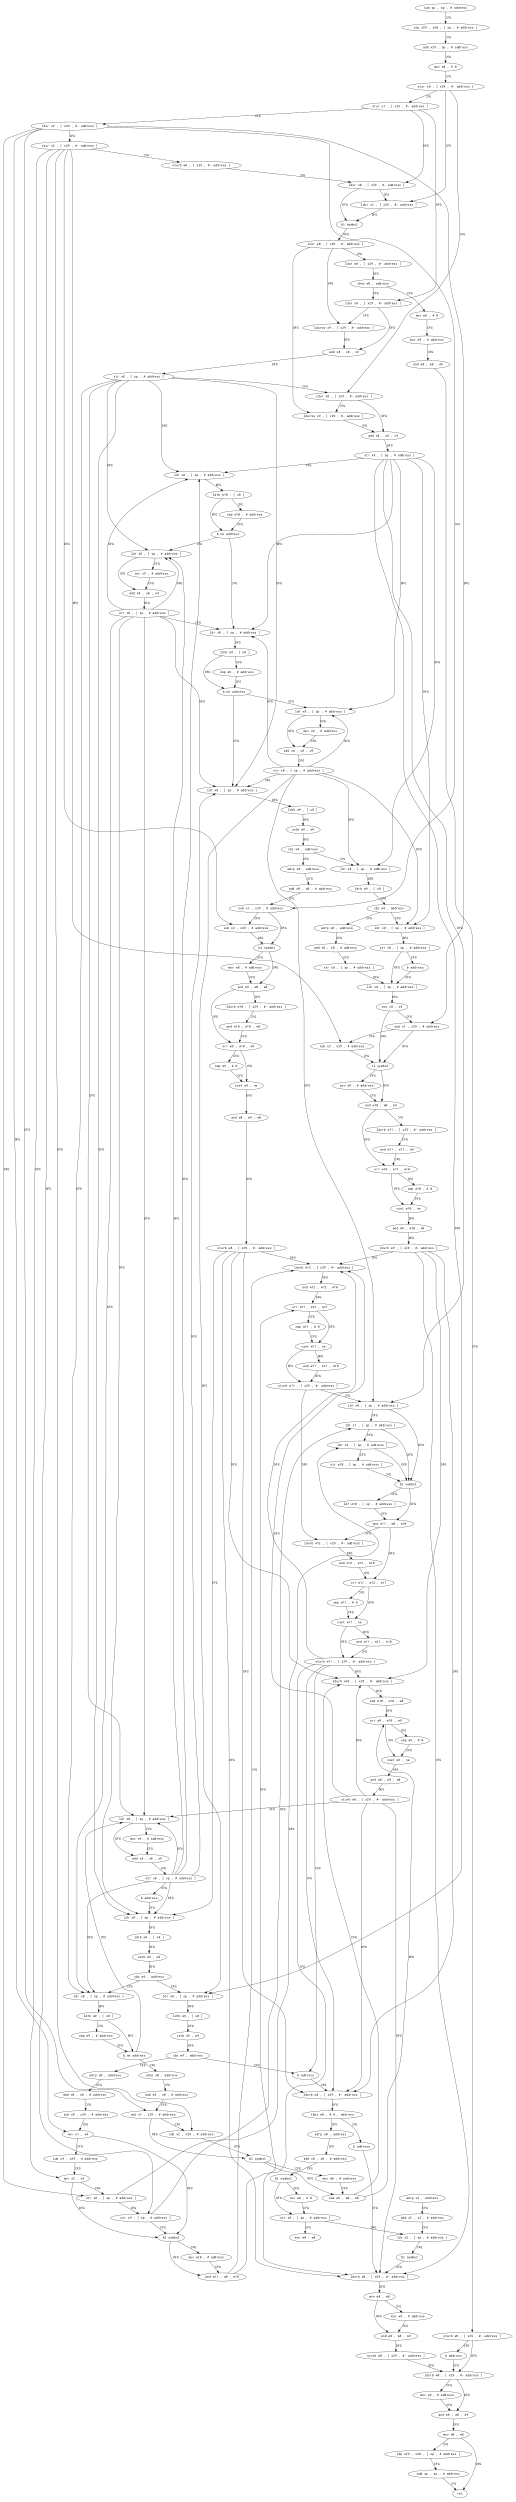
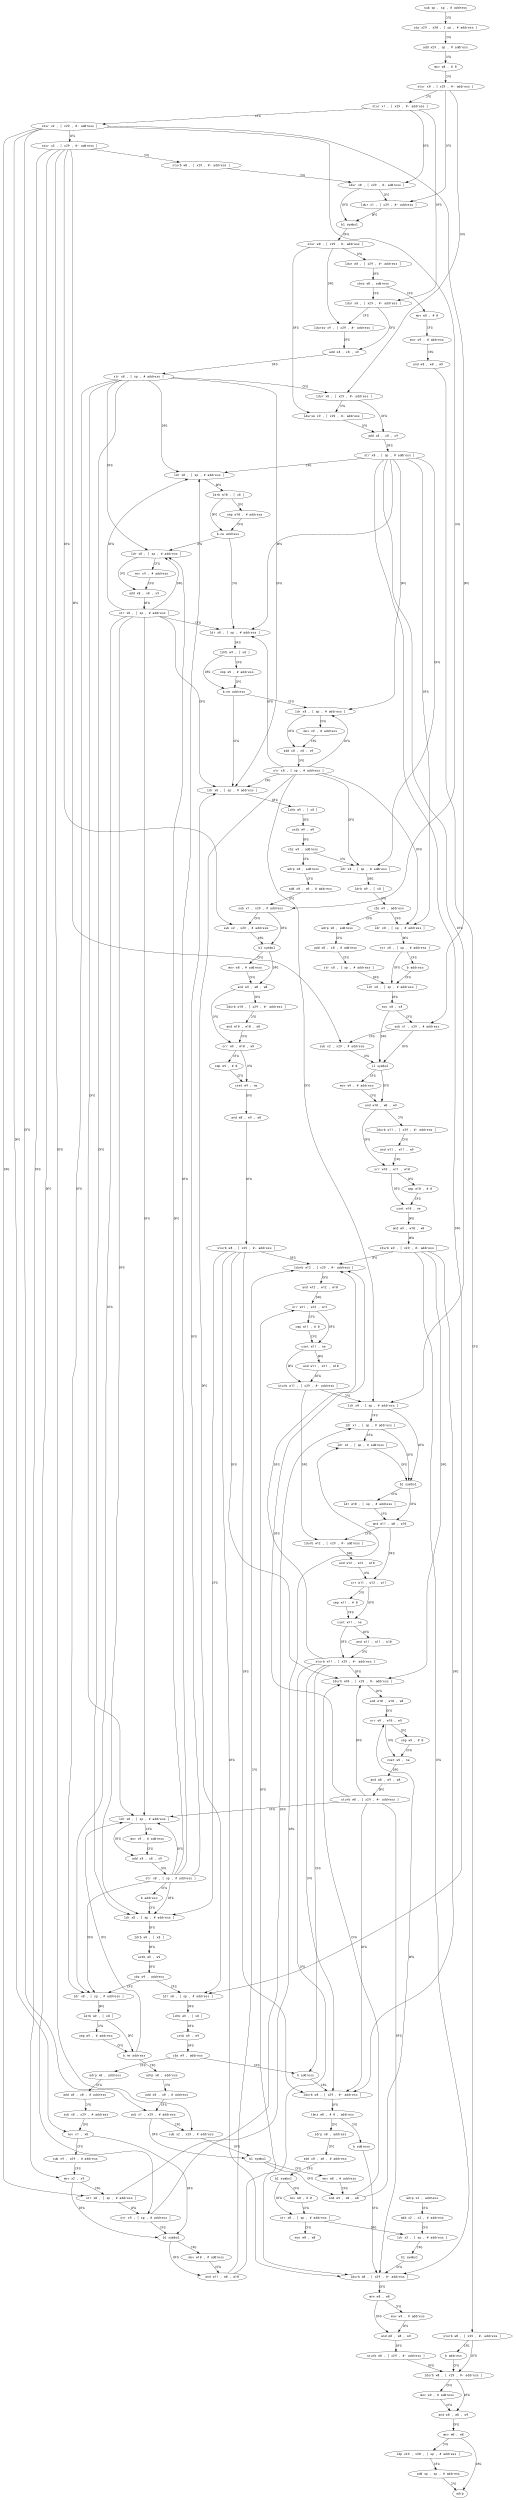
(357, 1465) -> none
(460, 2494) -> (460, 2494)
